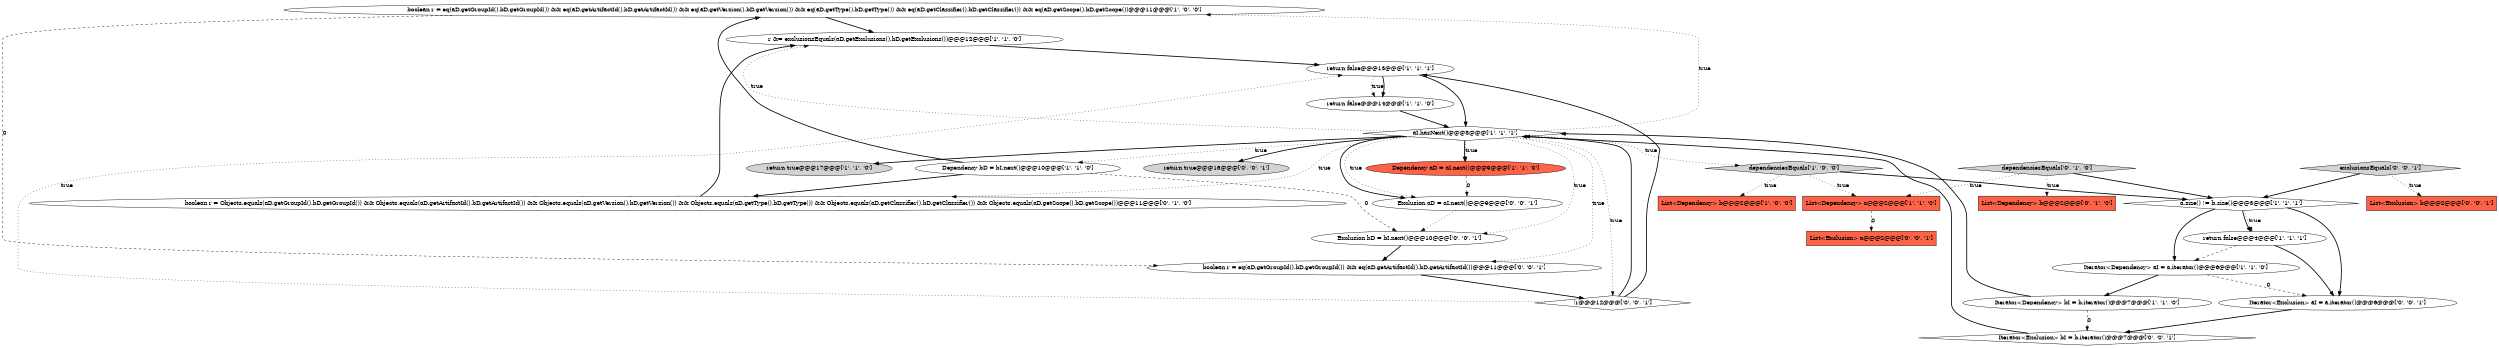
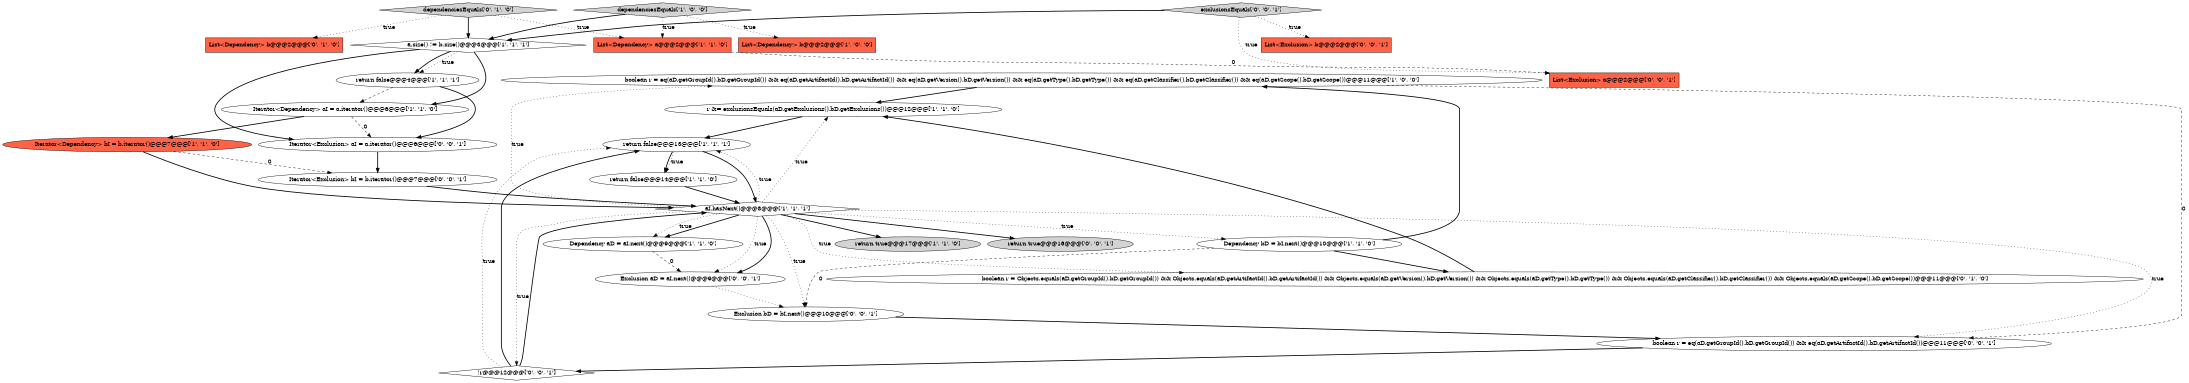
none -> (1376, 70)
(1634, 147) -> (749, 170)
(1466, 168) -> (643, 244)
(2087, 303) -> (127, 145)
(2087, 338) -> (378, 180)
